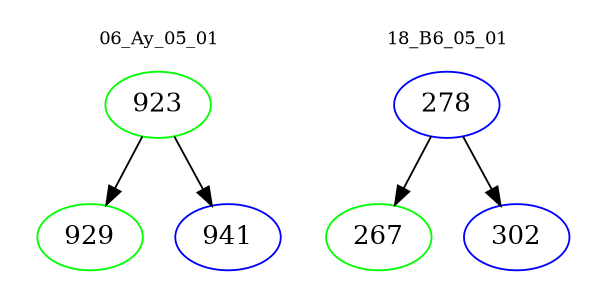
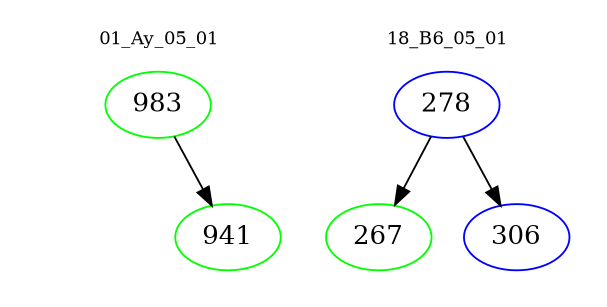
(159, 40) -> (159, 40)
(158, 105) -> (158, 105)
(90, 237) -> none
(228, 237) -> (228, 237)
(517, 237) -> (517, 237)
